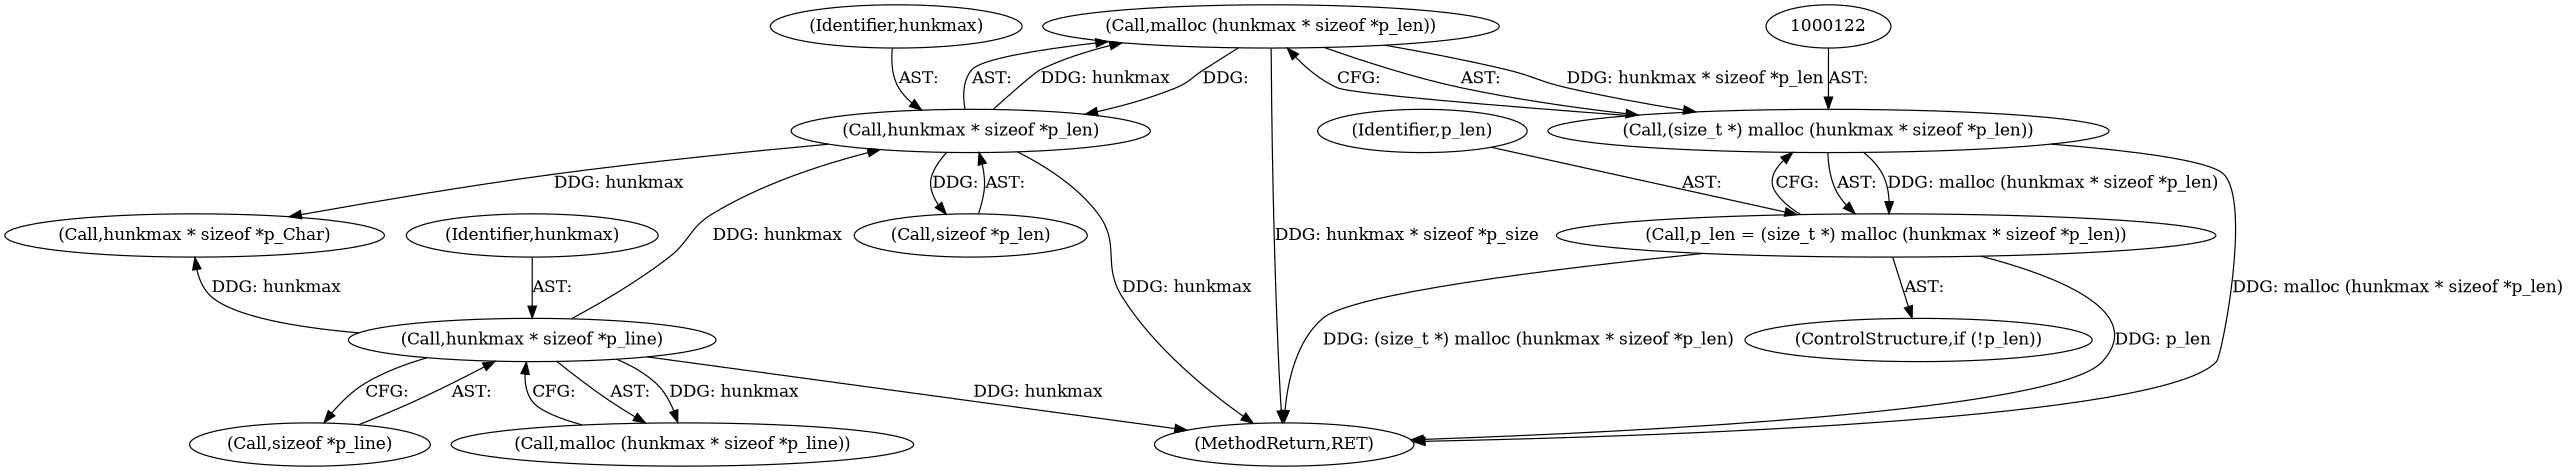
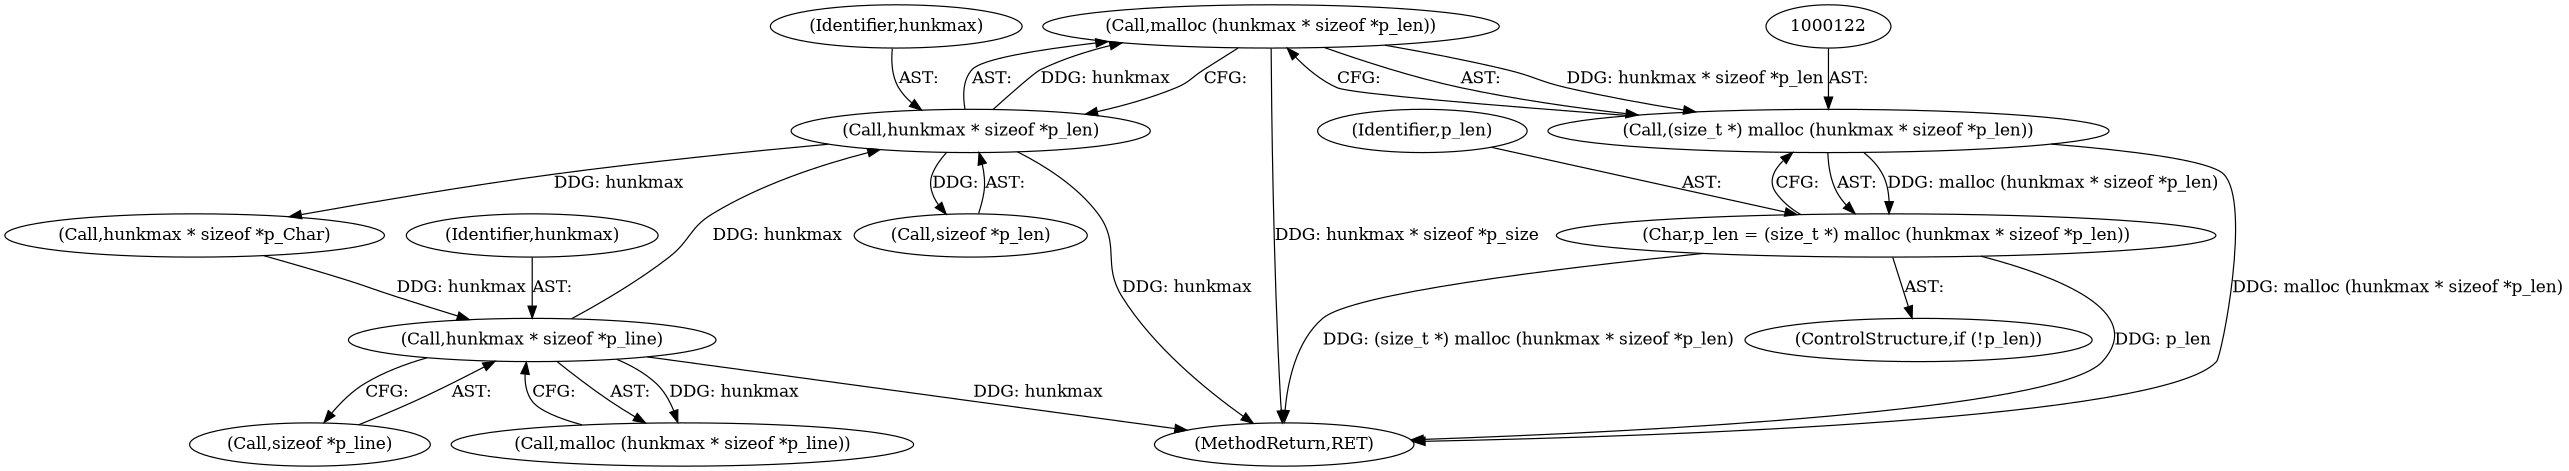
(1228, 79) -> (1228, 79)
(1886, 235) -> (1886, 235)
(267, 320) -> (361, 285)
